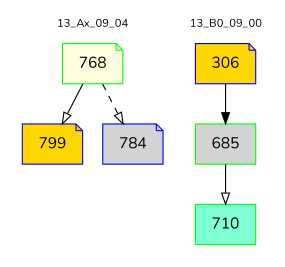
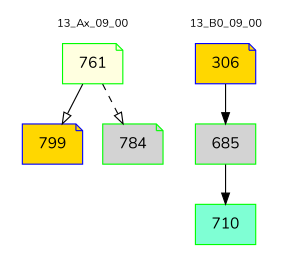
(93, 24) -> (93, 24)
(93, 64) -> (93, 64)
(133, 144) -> (133, 144)
(226, 179) -> (226, 179)
